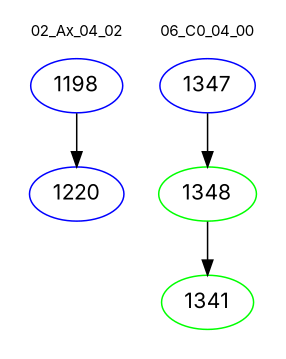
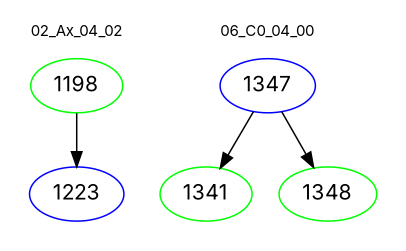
(77, 86) -> (77, 86)
(77, 194) -> (77, 194)
(208, 241) -> (241, 133)
